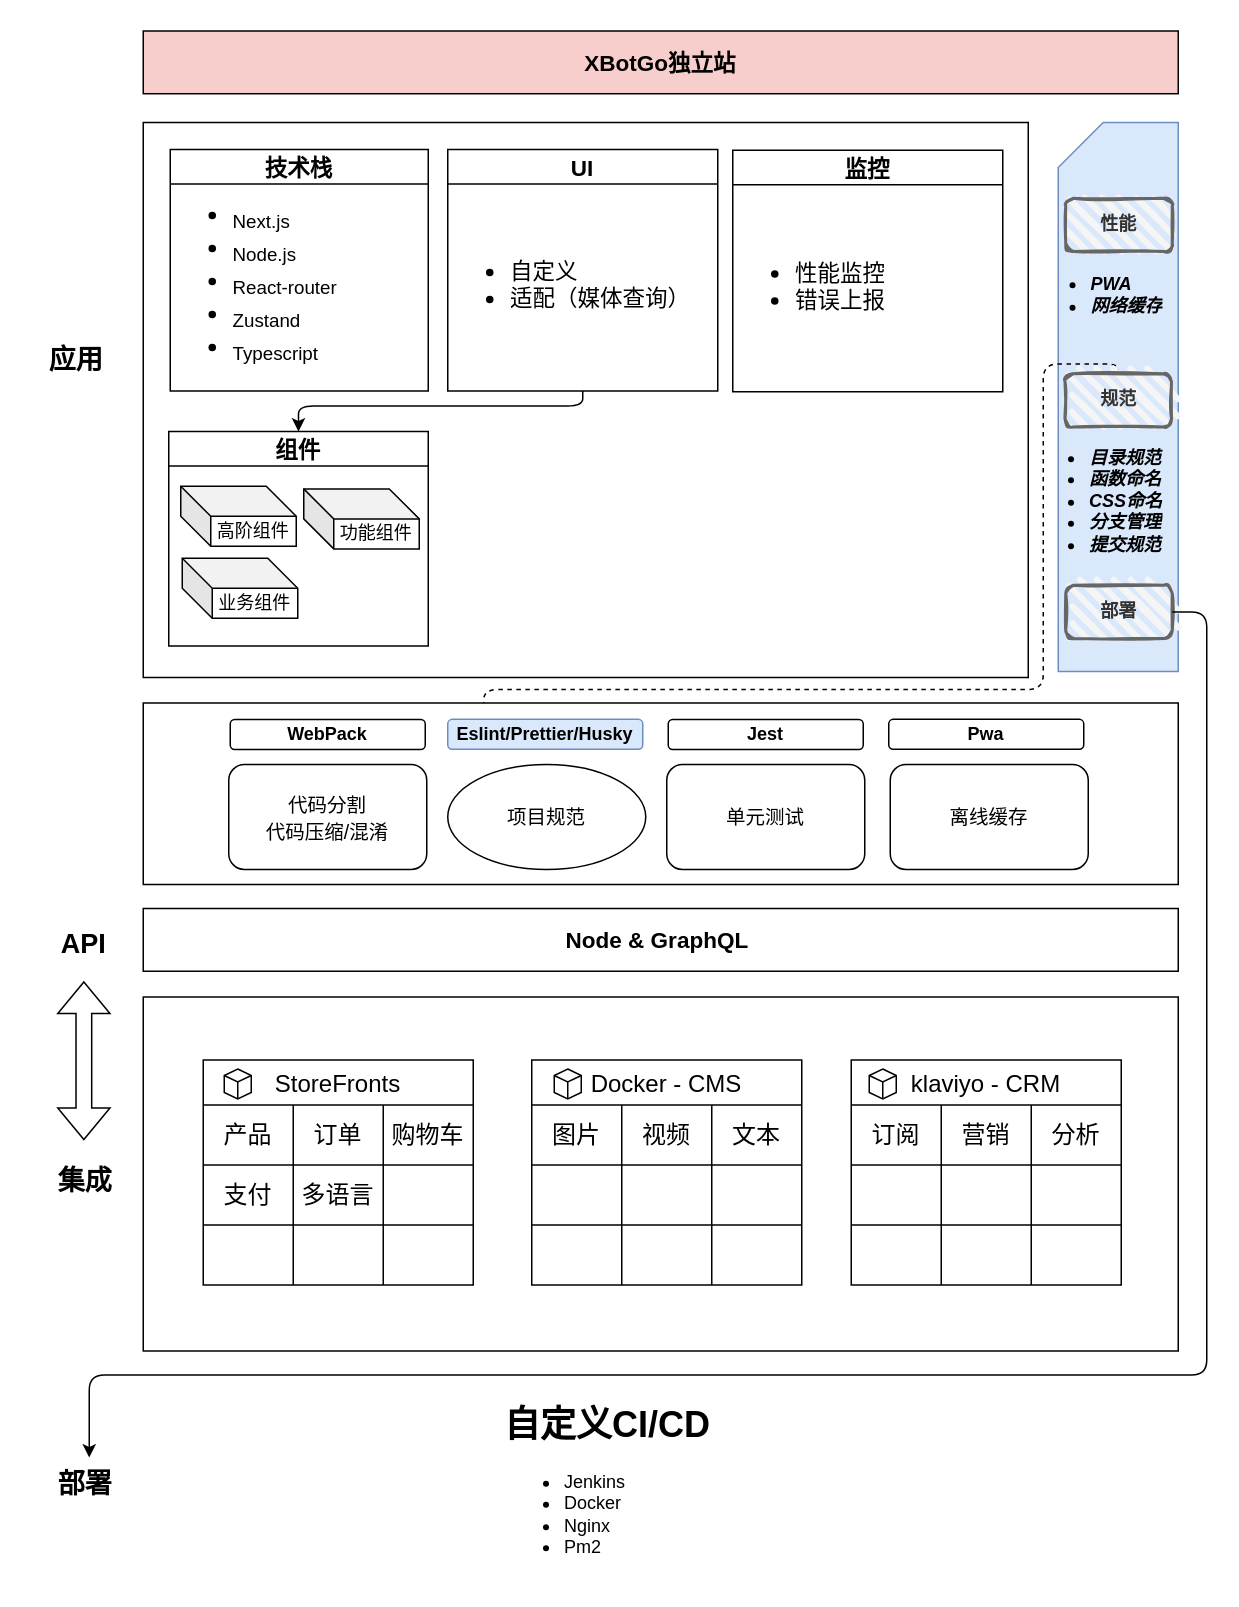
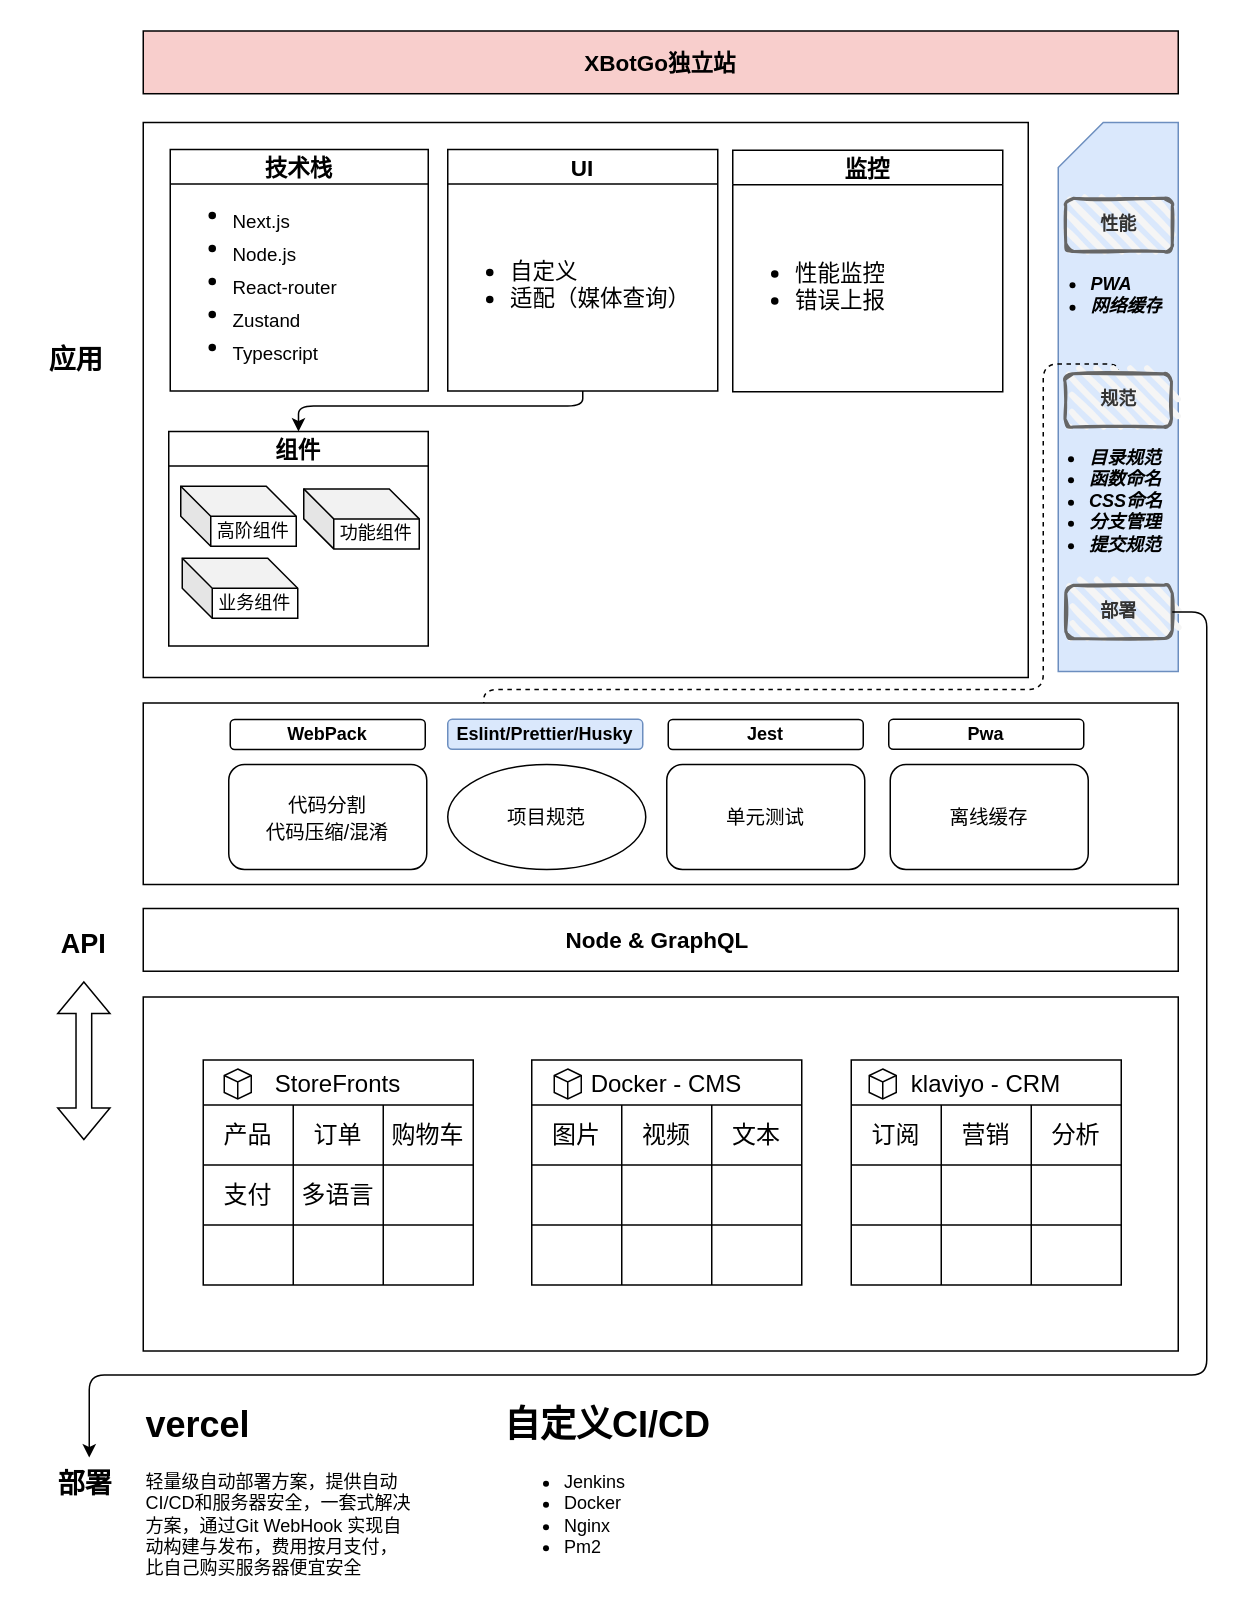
(85, 1181) -> none
none -> (278, 1484)
